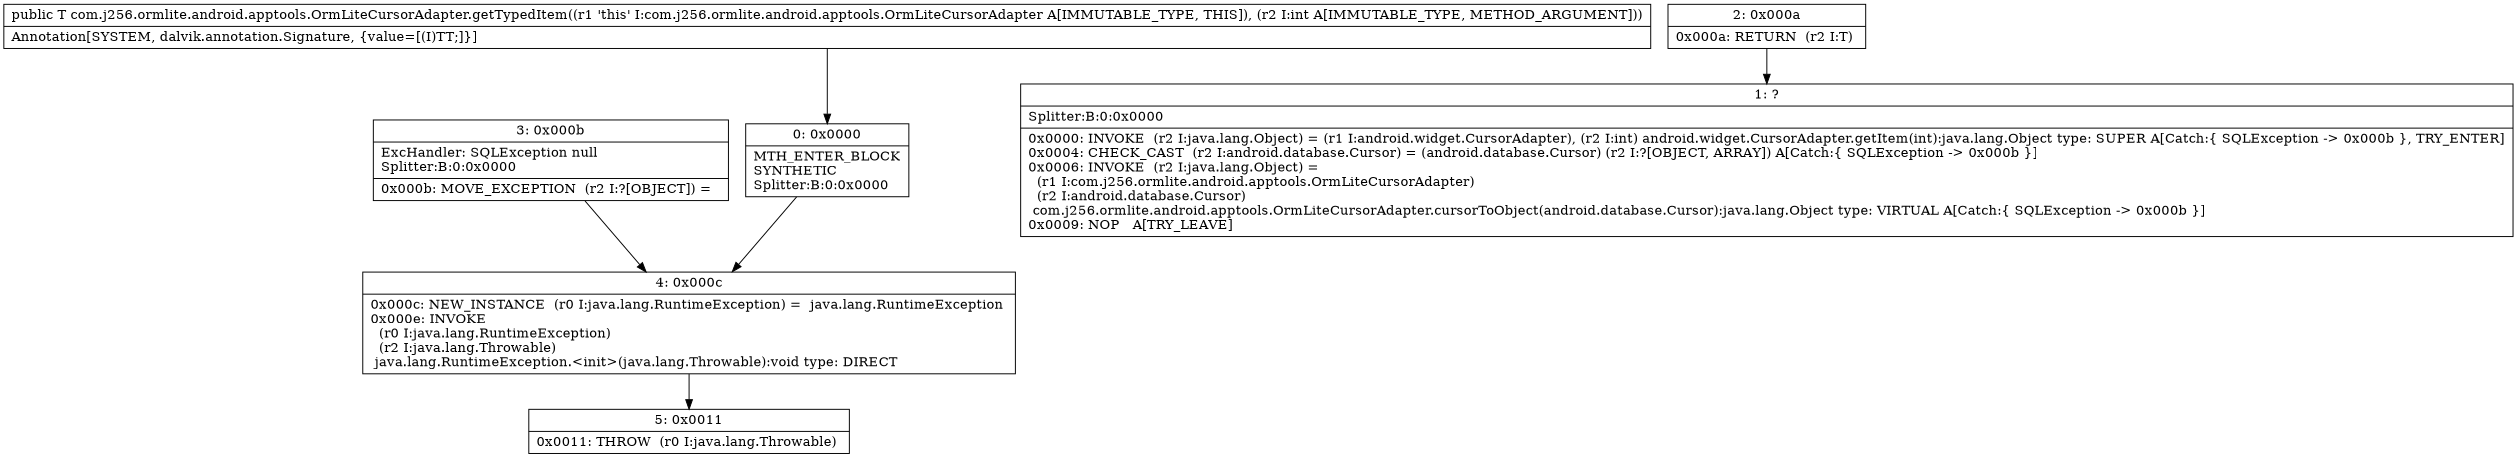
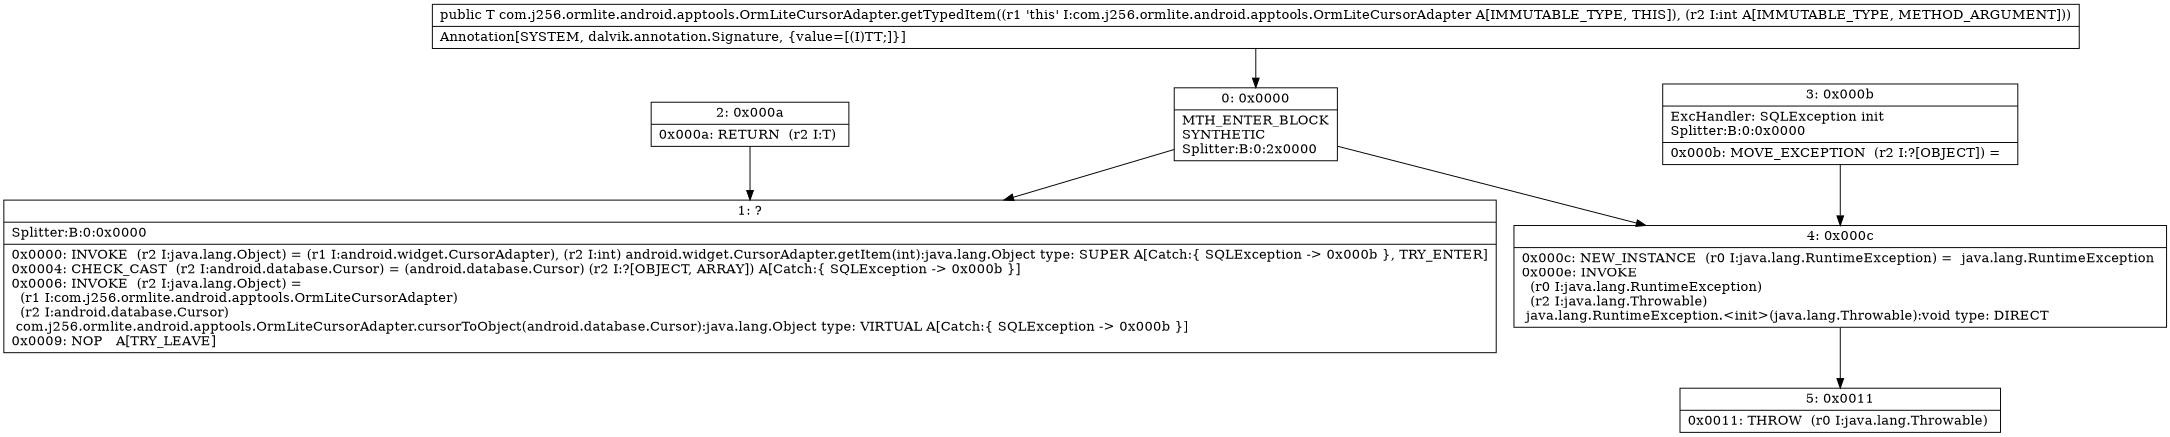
(489, 153) -> (1777, 117)
none -> (1094, 173)
(822, 185) -> (1250, 149)
